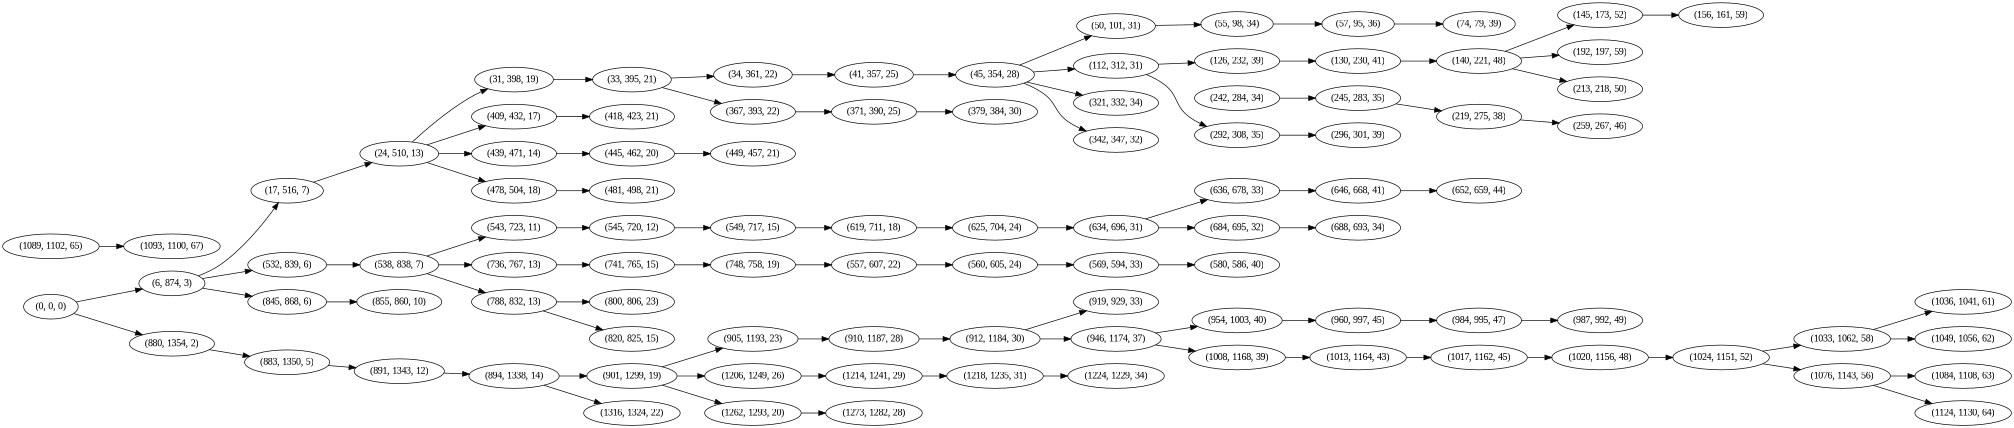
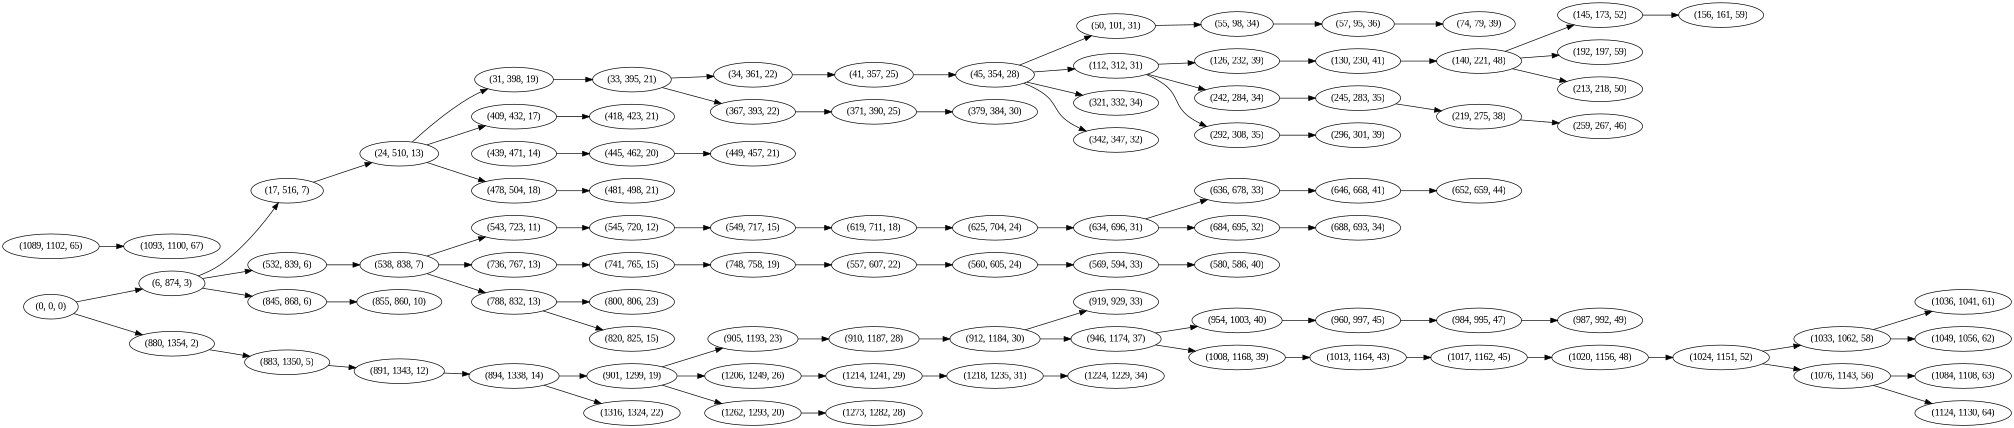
none -> (1173, 81)
(452, 154) -> none
